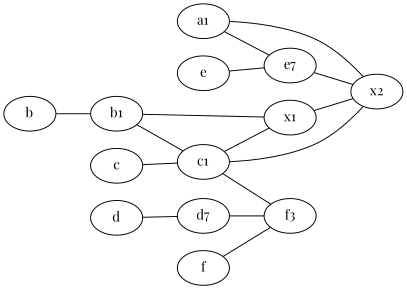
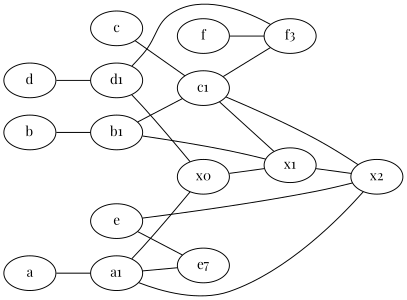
(334, 79) -> (248, 203)
none -> (203, 177)
(203, 216) -> (117, 80)
none -> (30, 273)
